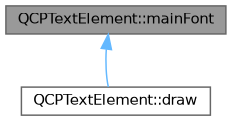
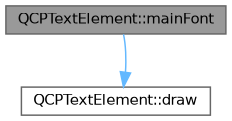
(106, 68) -> (126, 53)
